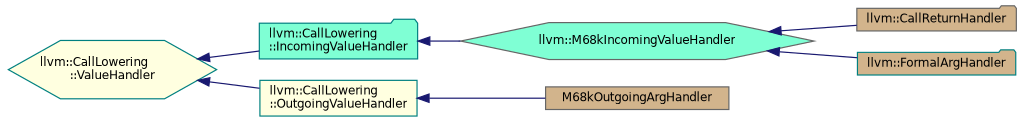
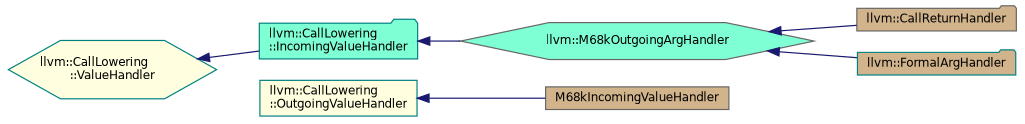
(637, 41) -> (637, 41)
(235, 85) -> none
(637, 98) -> (637, 98)
